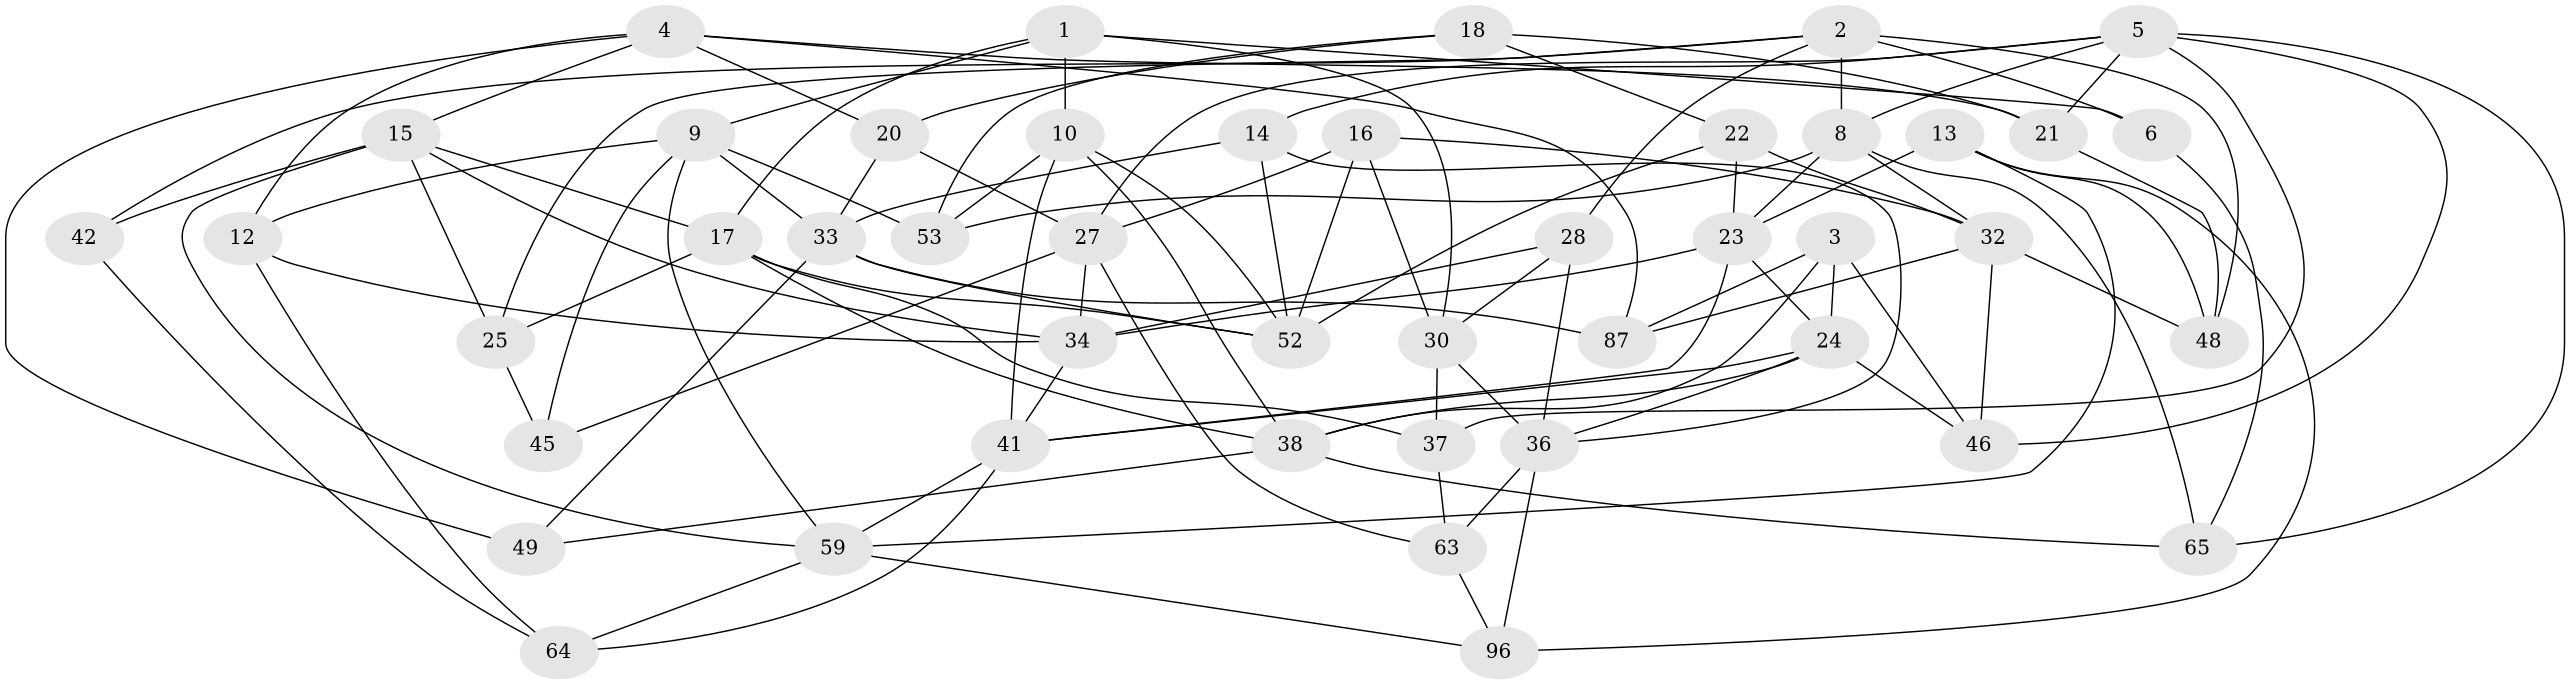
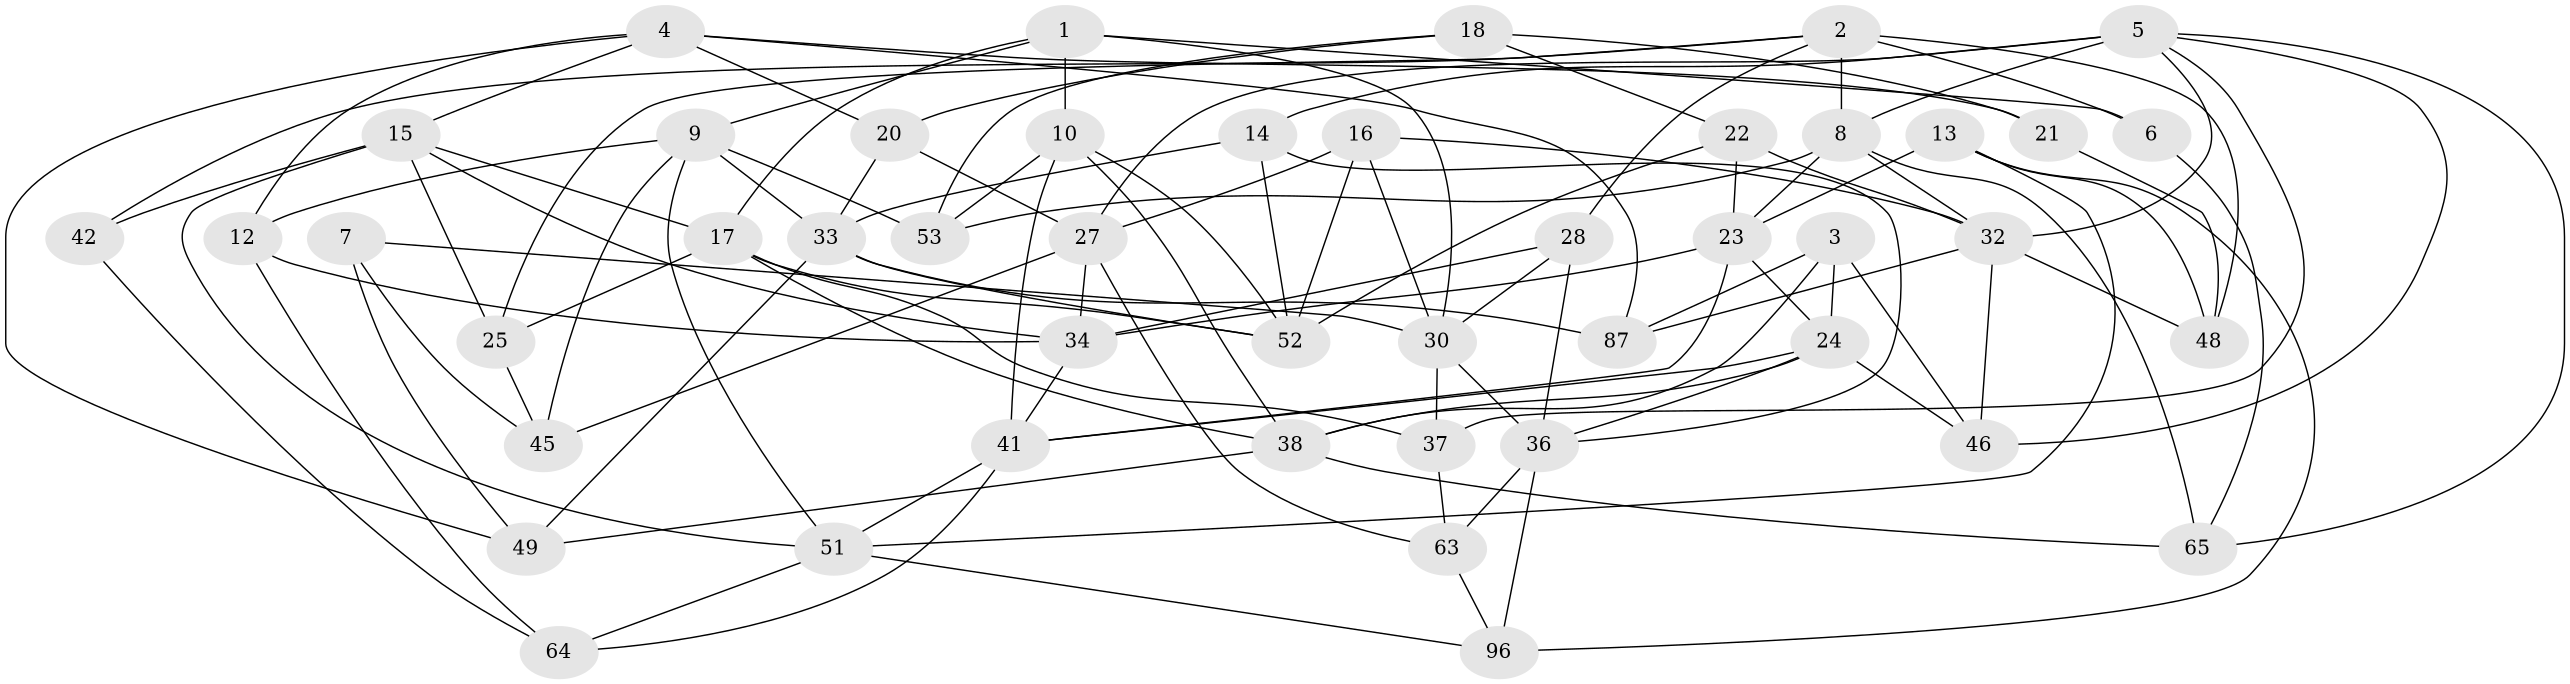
(2094, 83) -> (2181, 185)
none -> (346, 239)
(834, 549) -> (834, 549)
